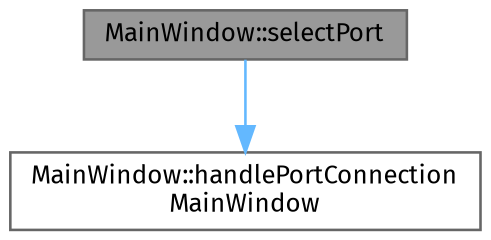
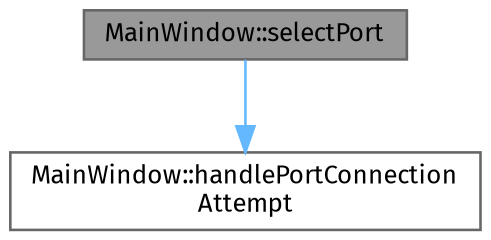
(245, 191) -> (245, 191)
